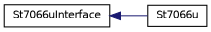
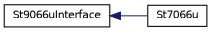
(57, 16) -> (57, 16)
